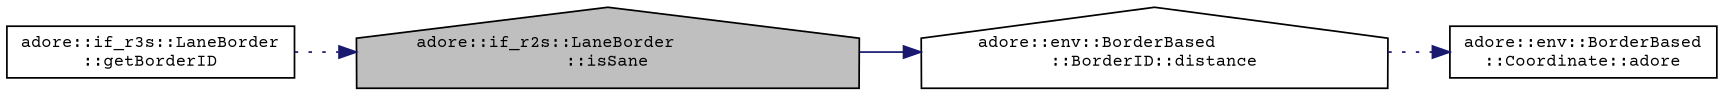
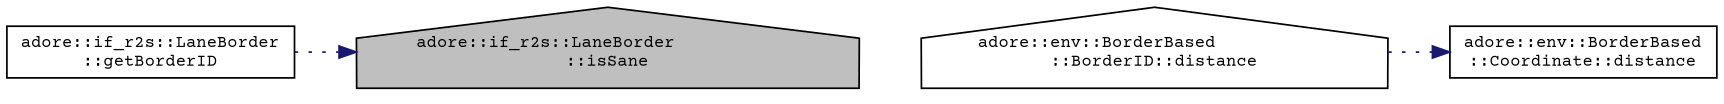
(151, 52) -> (151, 52)
(881, 52) -> none
(1583, 52) -> (1583, 52)
